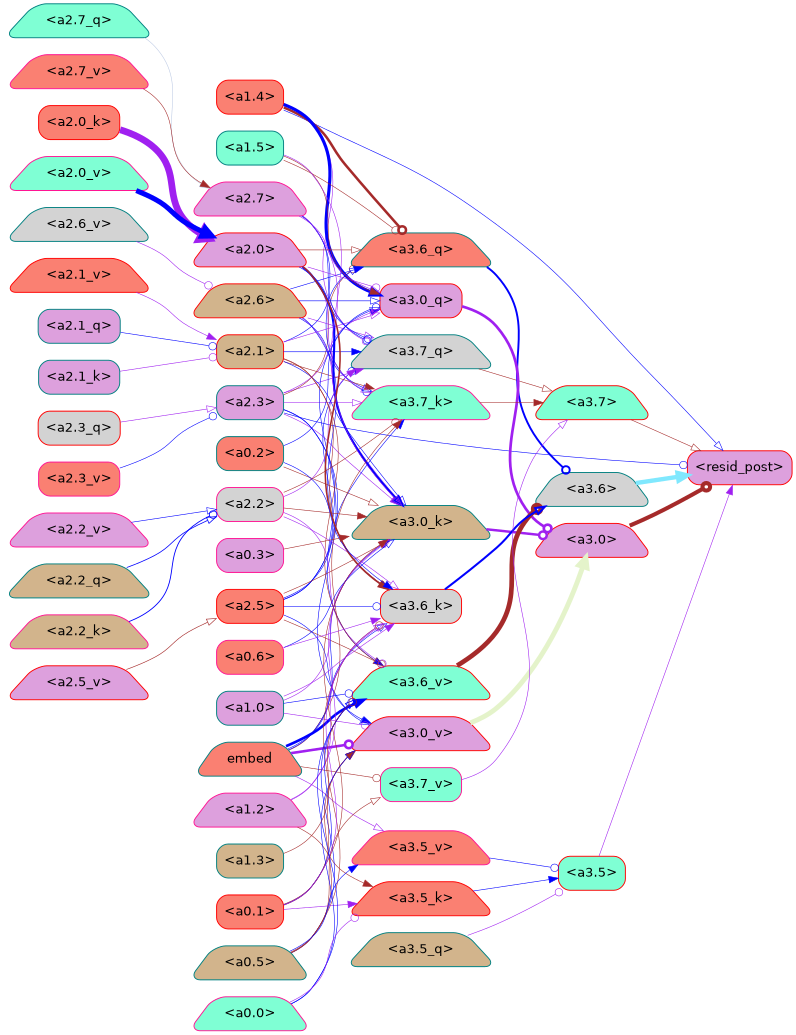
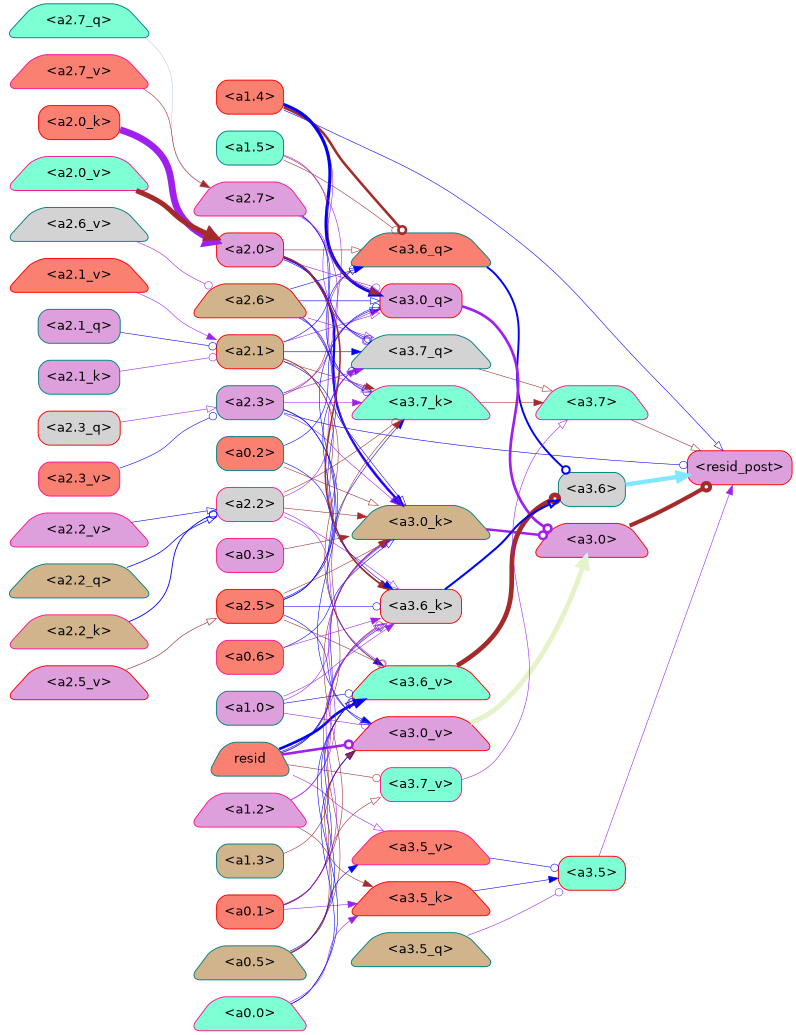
(170, 210) -> (172, 212)
(250, 250) -> (250, 250)
(315, 403) -> (315, 403)
(592, 403) -> (592, 403)
(592, 489) -> (592, 489)
(250, 759) -> (250, 759)
(326, 965) -> (326, 966)
